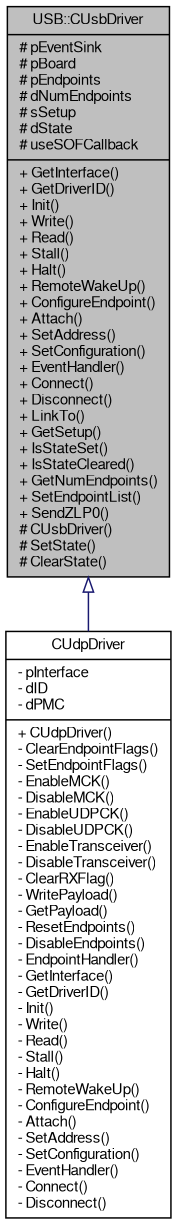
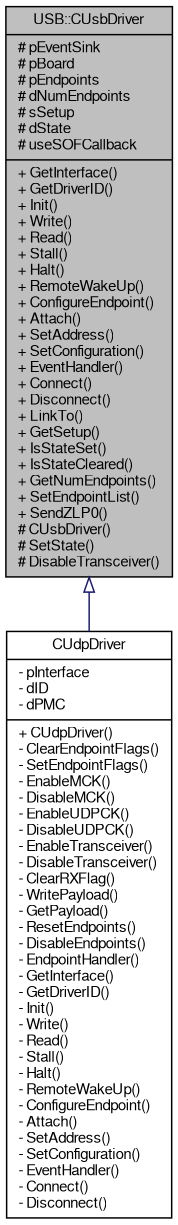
(63, 562) -> (89, 562)
